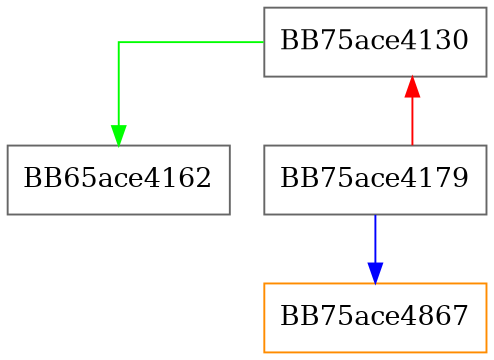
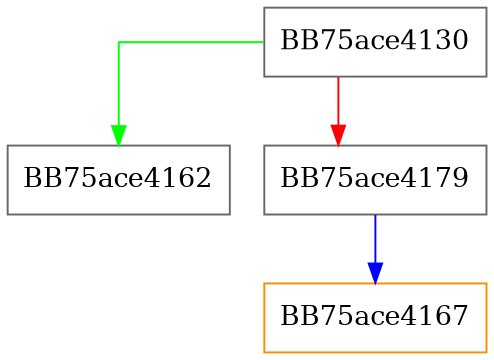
(412, 121) -> (338, 101)
(119, 180) -> (119, 180)
(375, 318) -> (375, 318)
